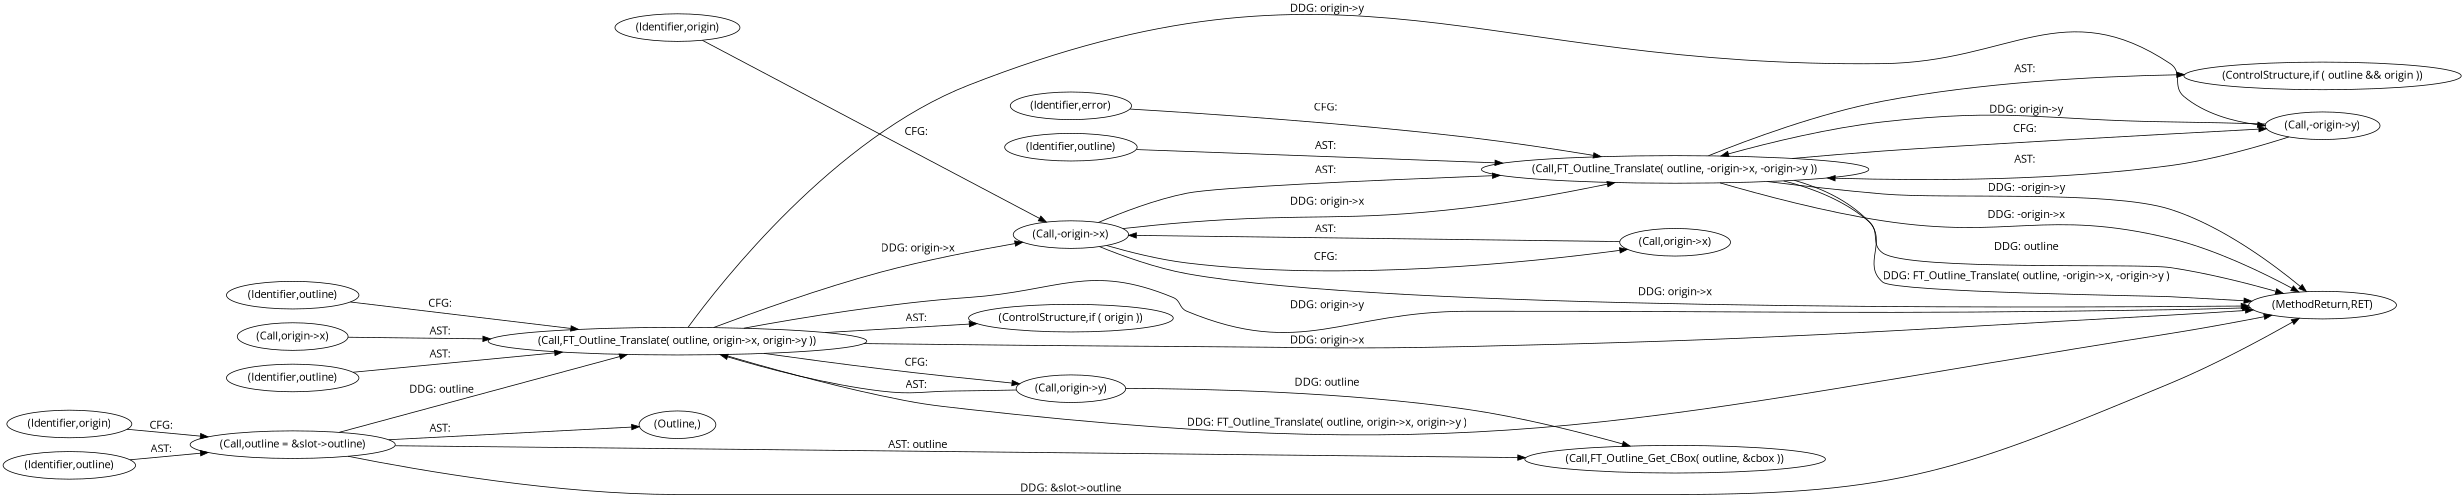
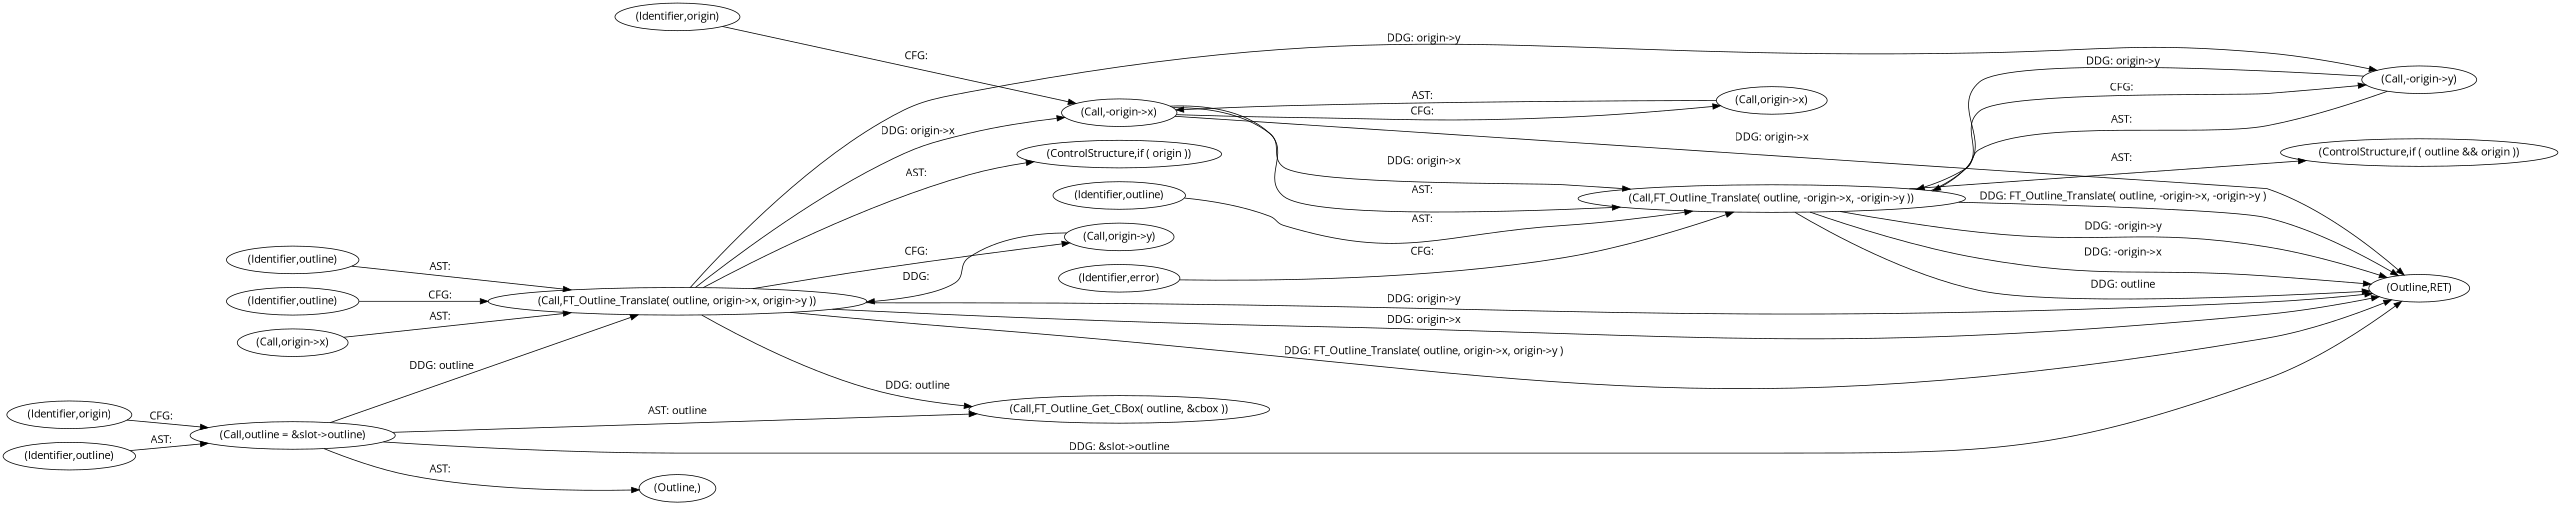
(2323, 305) -> (2419, 288)
(918, 385) -> (918, 277)
(1376, 399) -> (828, 375)
